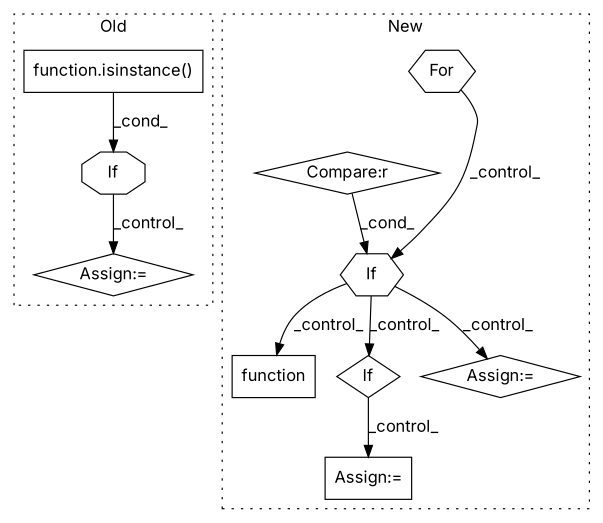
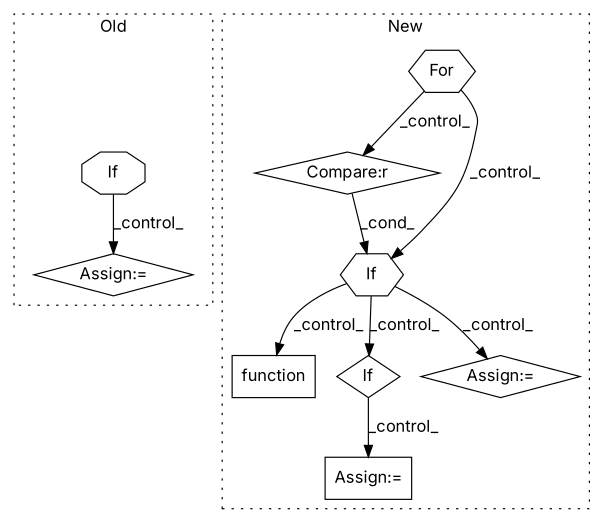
(113, 71) -> none
none -> (398, 119)
